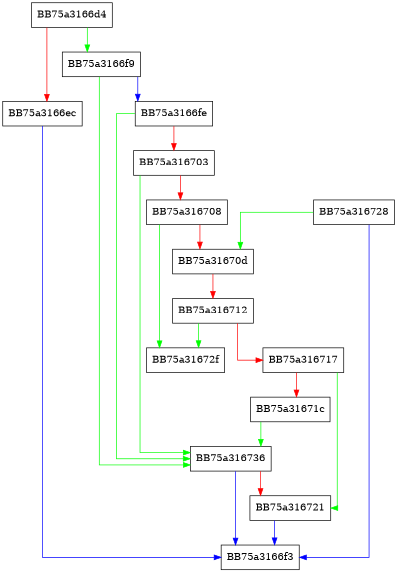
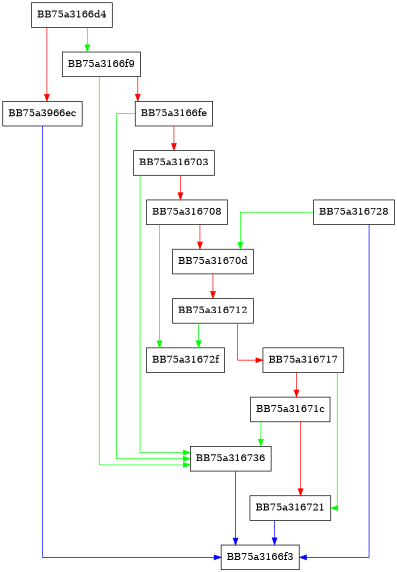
(138, 86) -> (138, 86)
(42, 114) -> (42, 114)
(261, 480) -> (301, 455)
